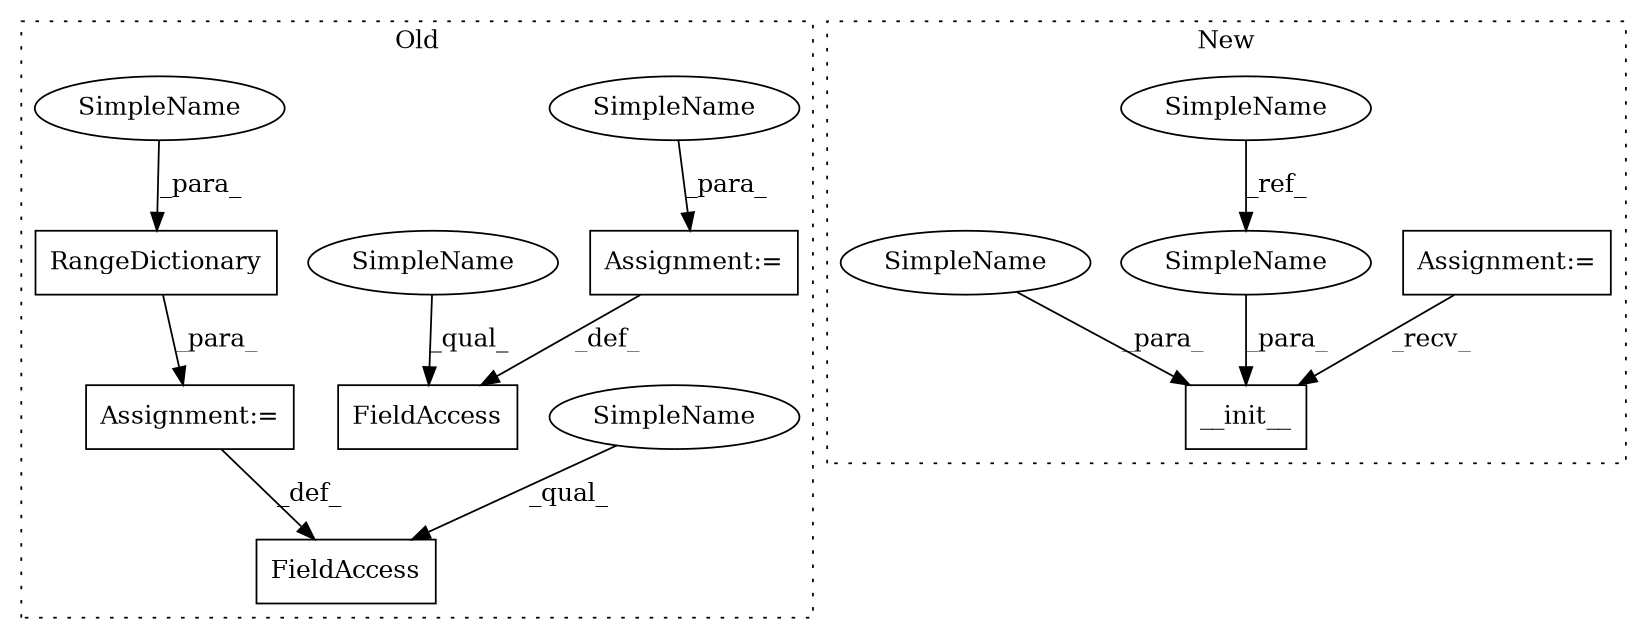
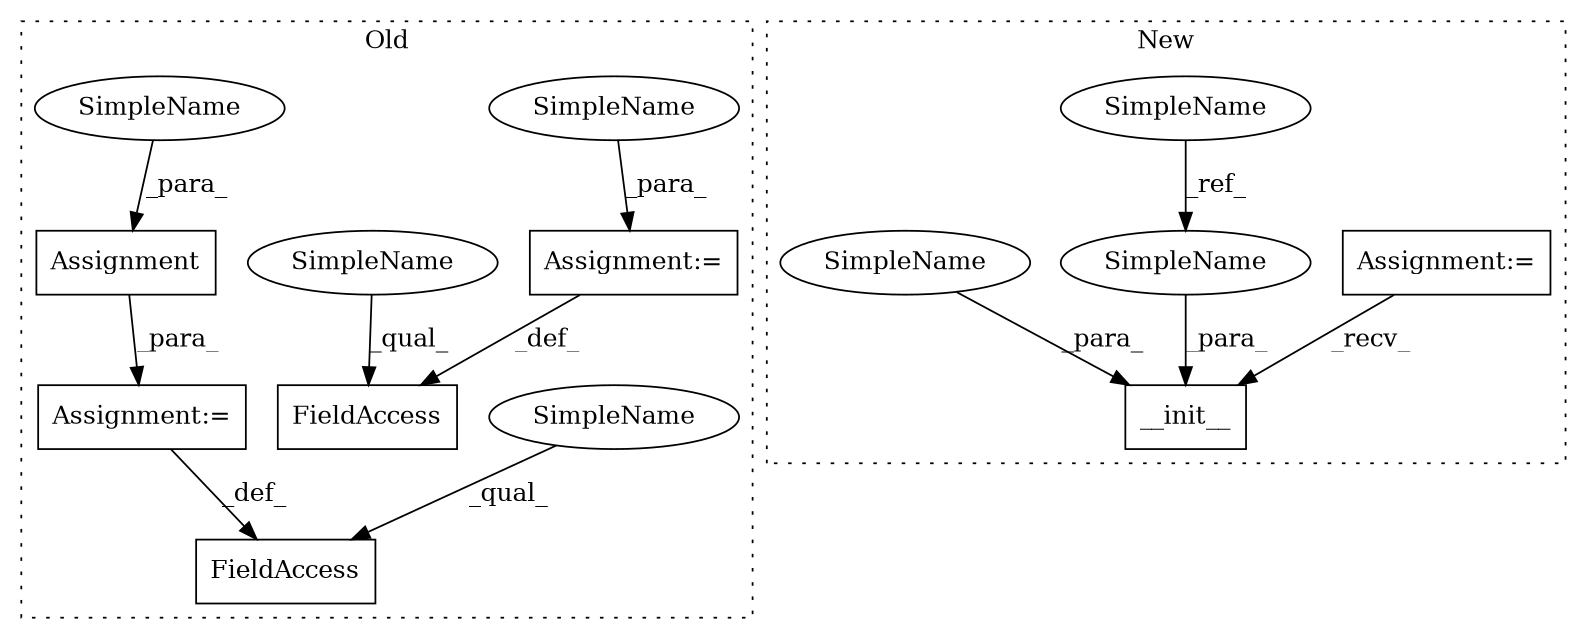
(156, 263) -> (126, 263)
